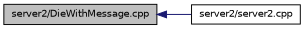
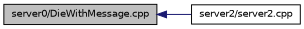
(80, 14) -> (80, 14)
